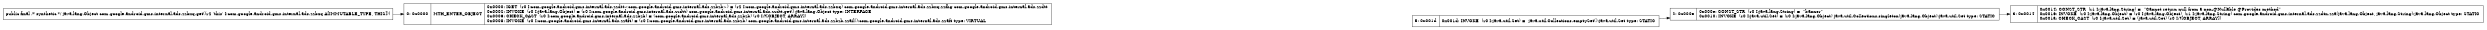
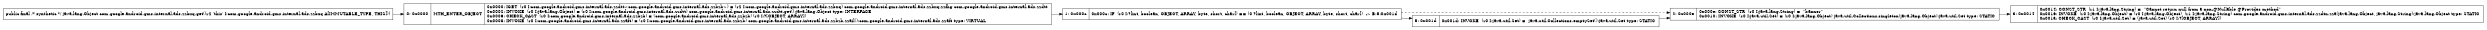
none -> (1232, 14)
